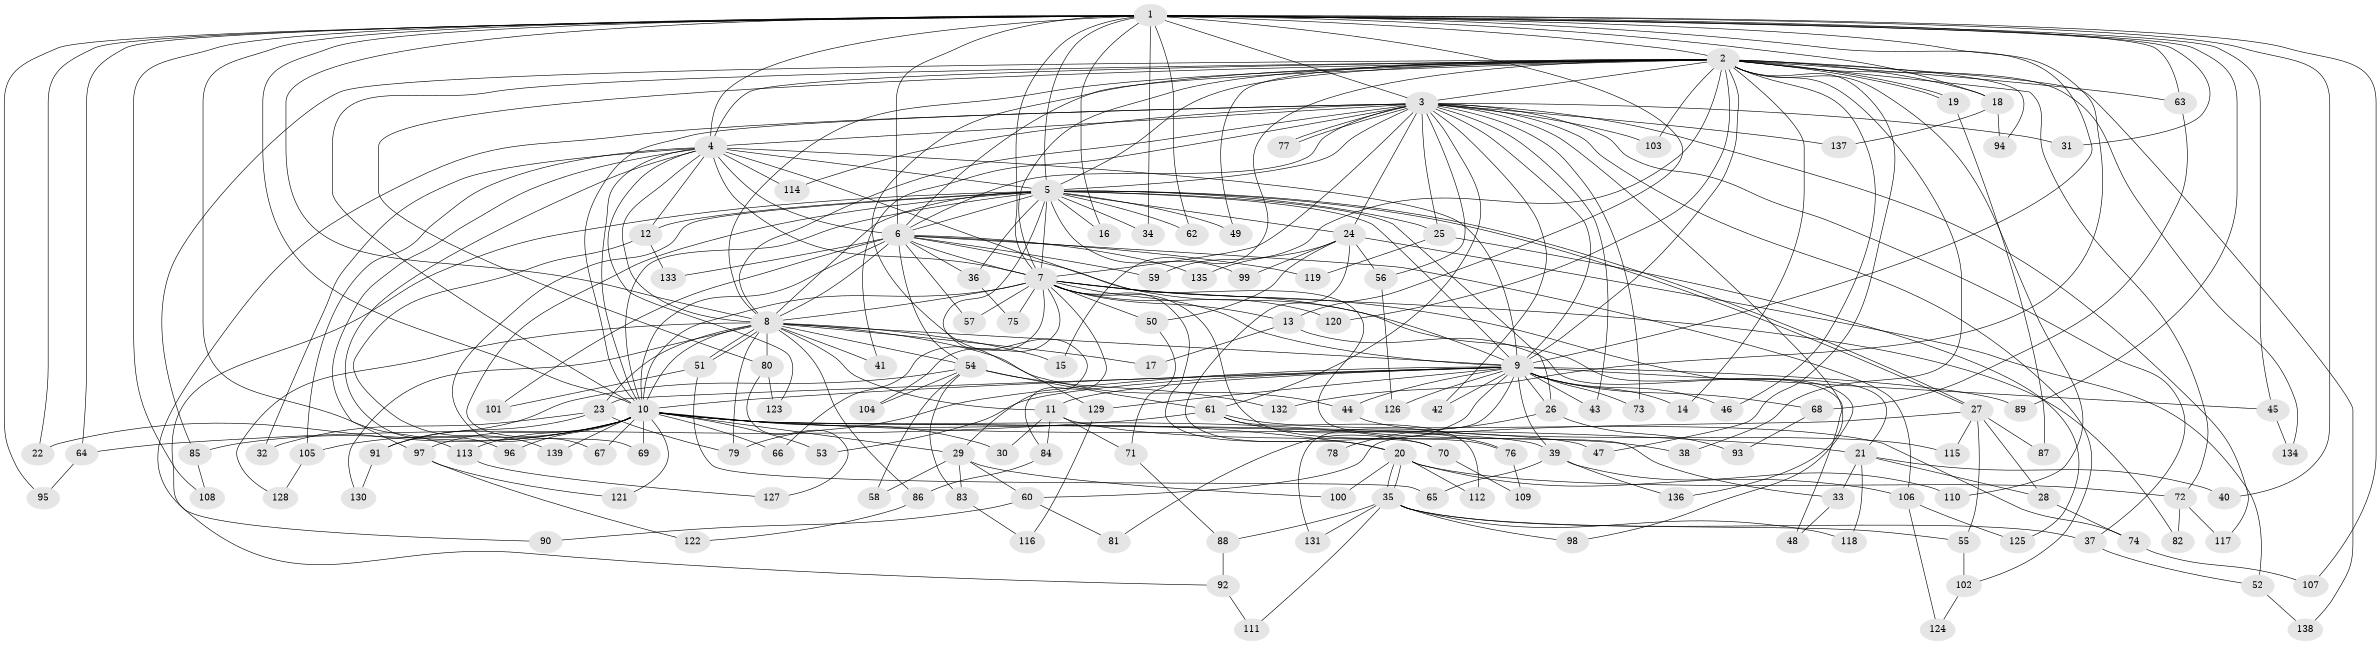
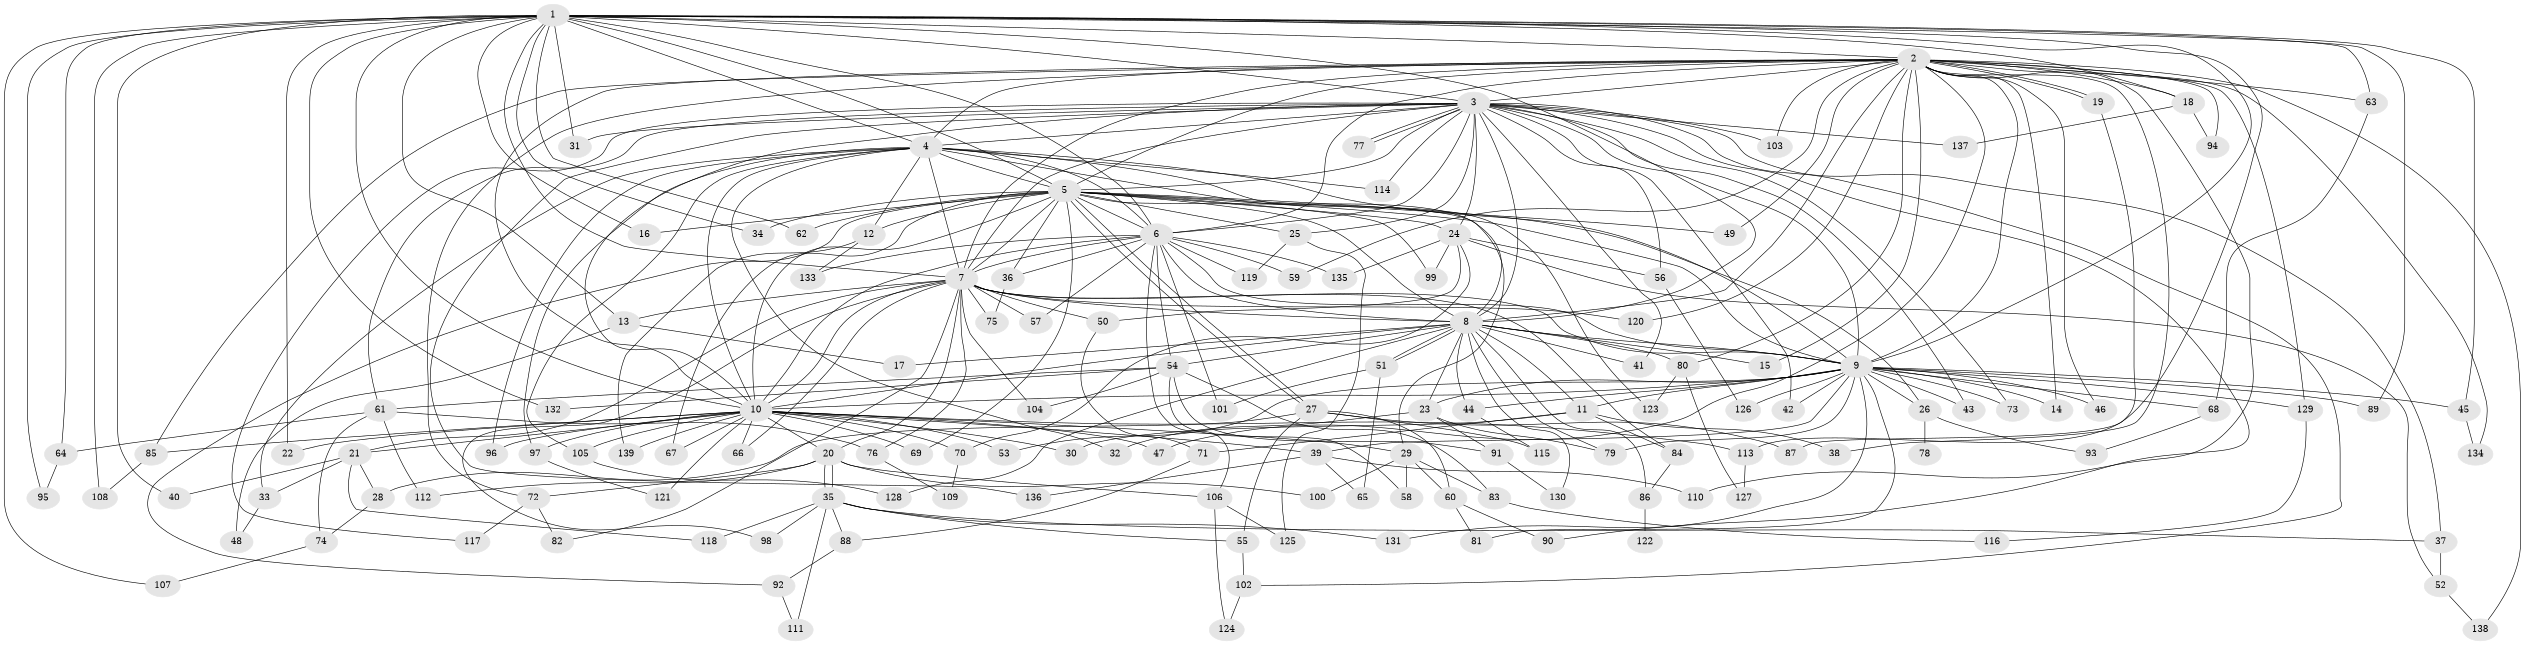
(553, 503) -> none
